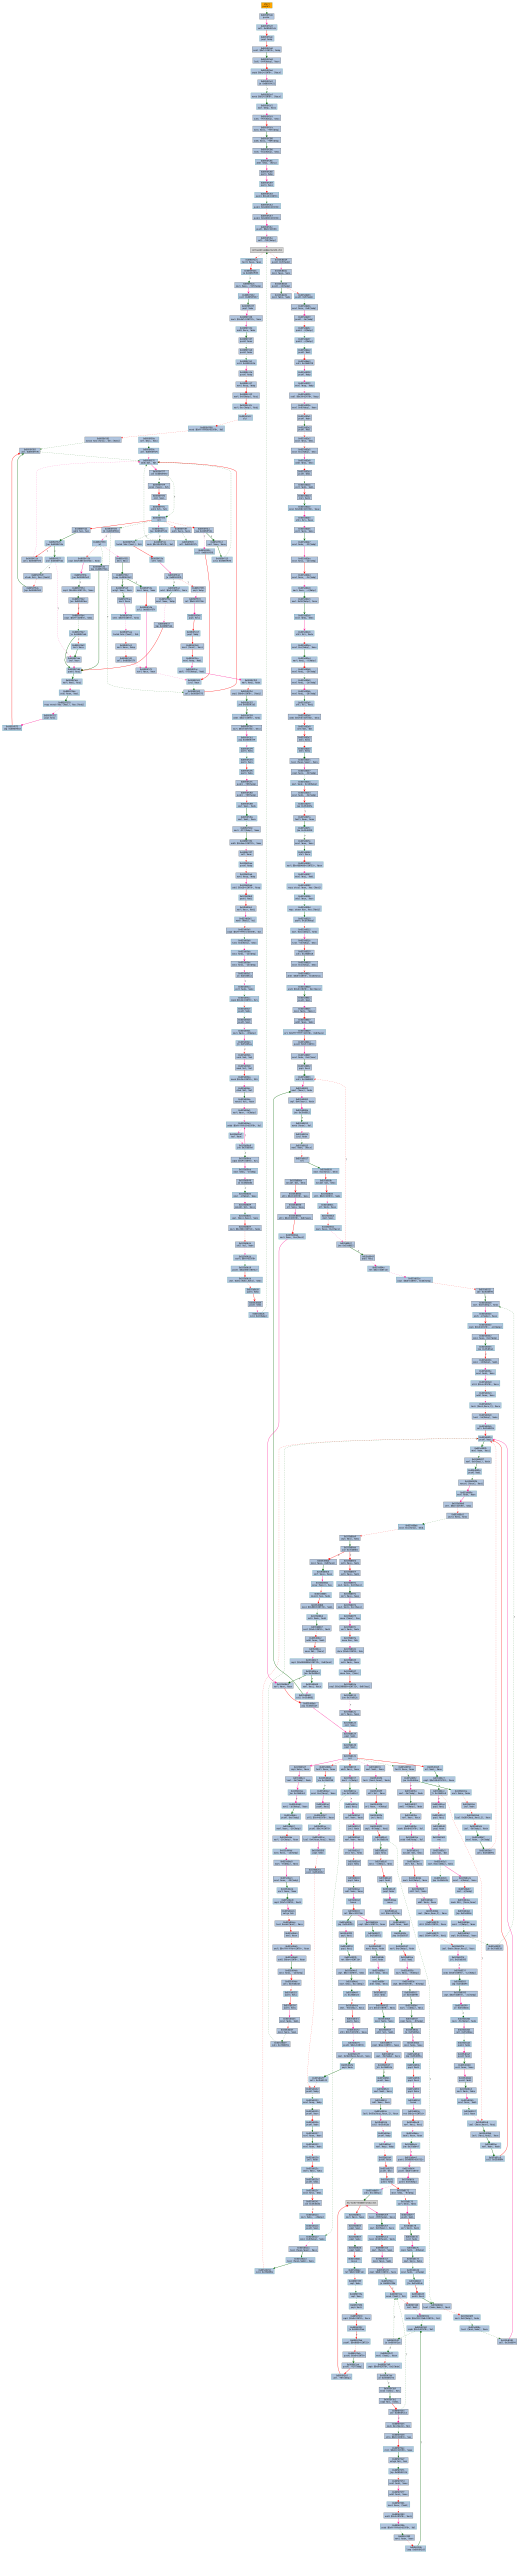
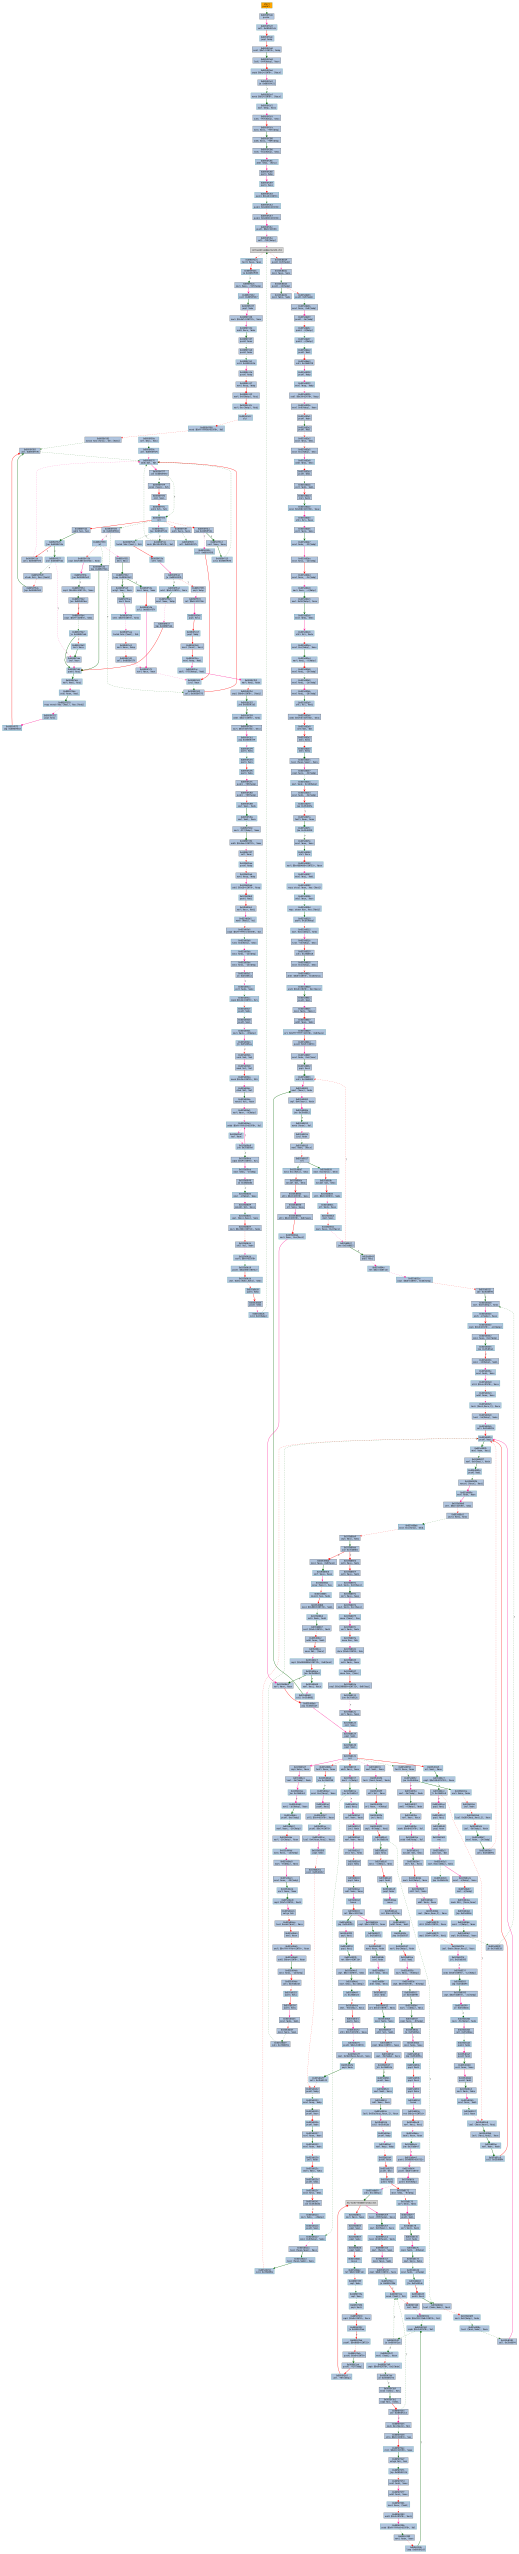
none -> (296, 1171)
